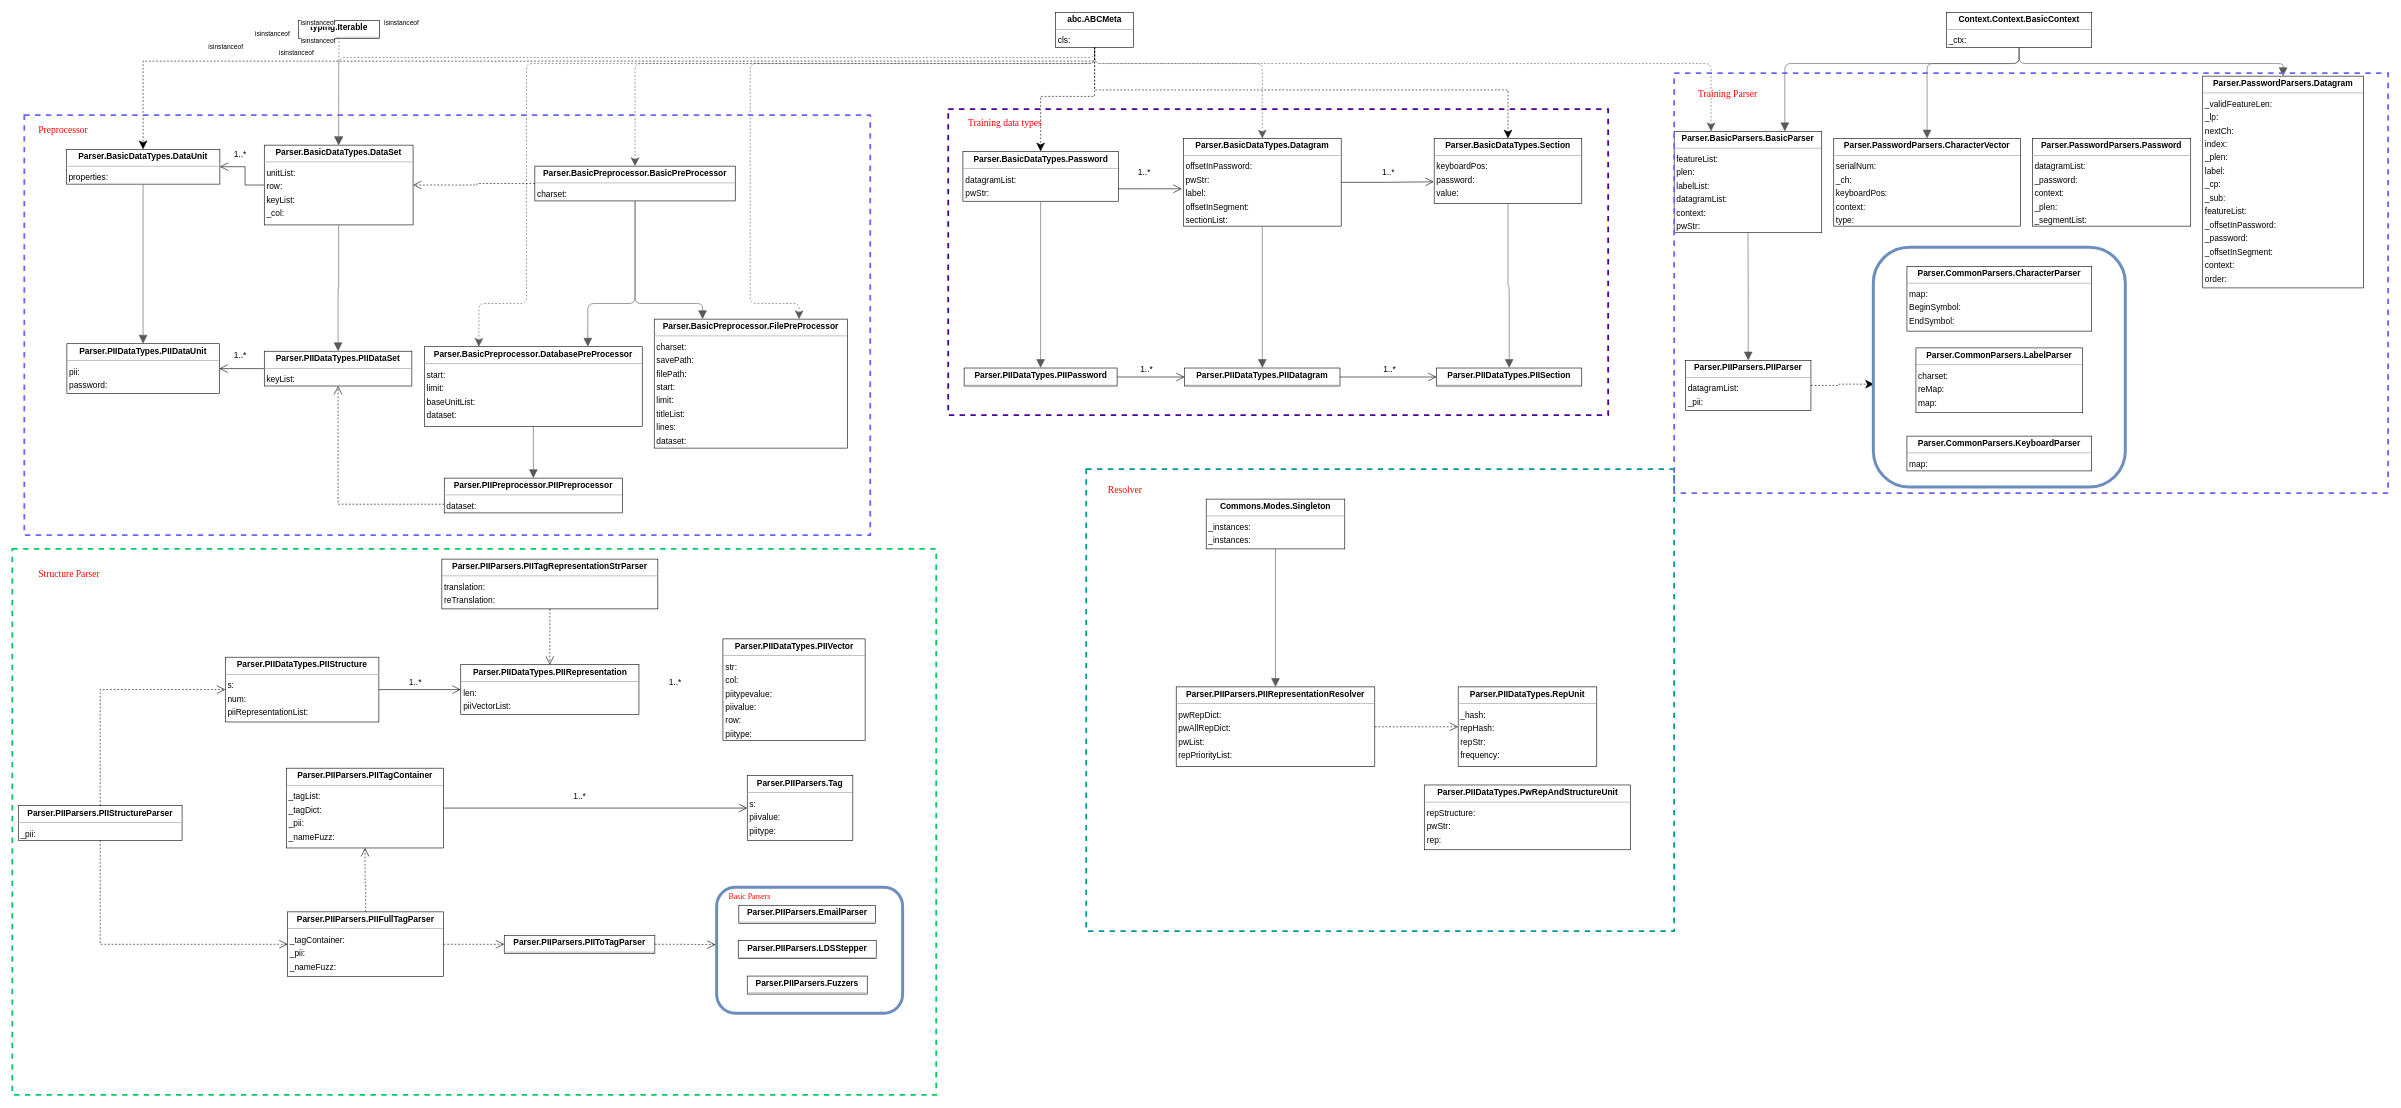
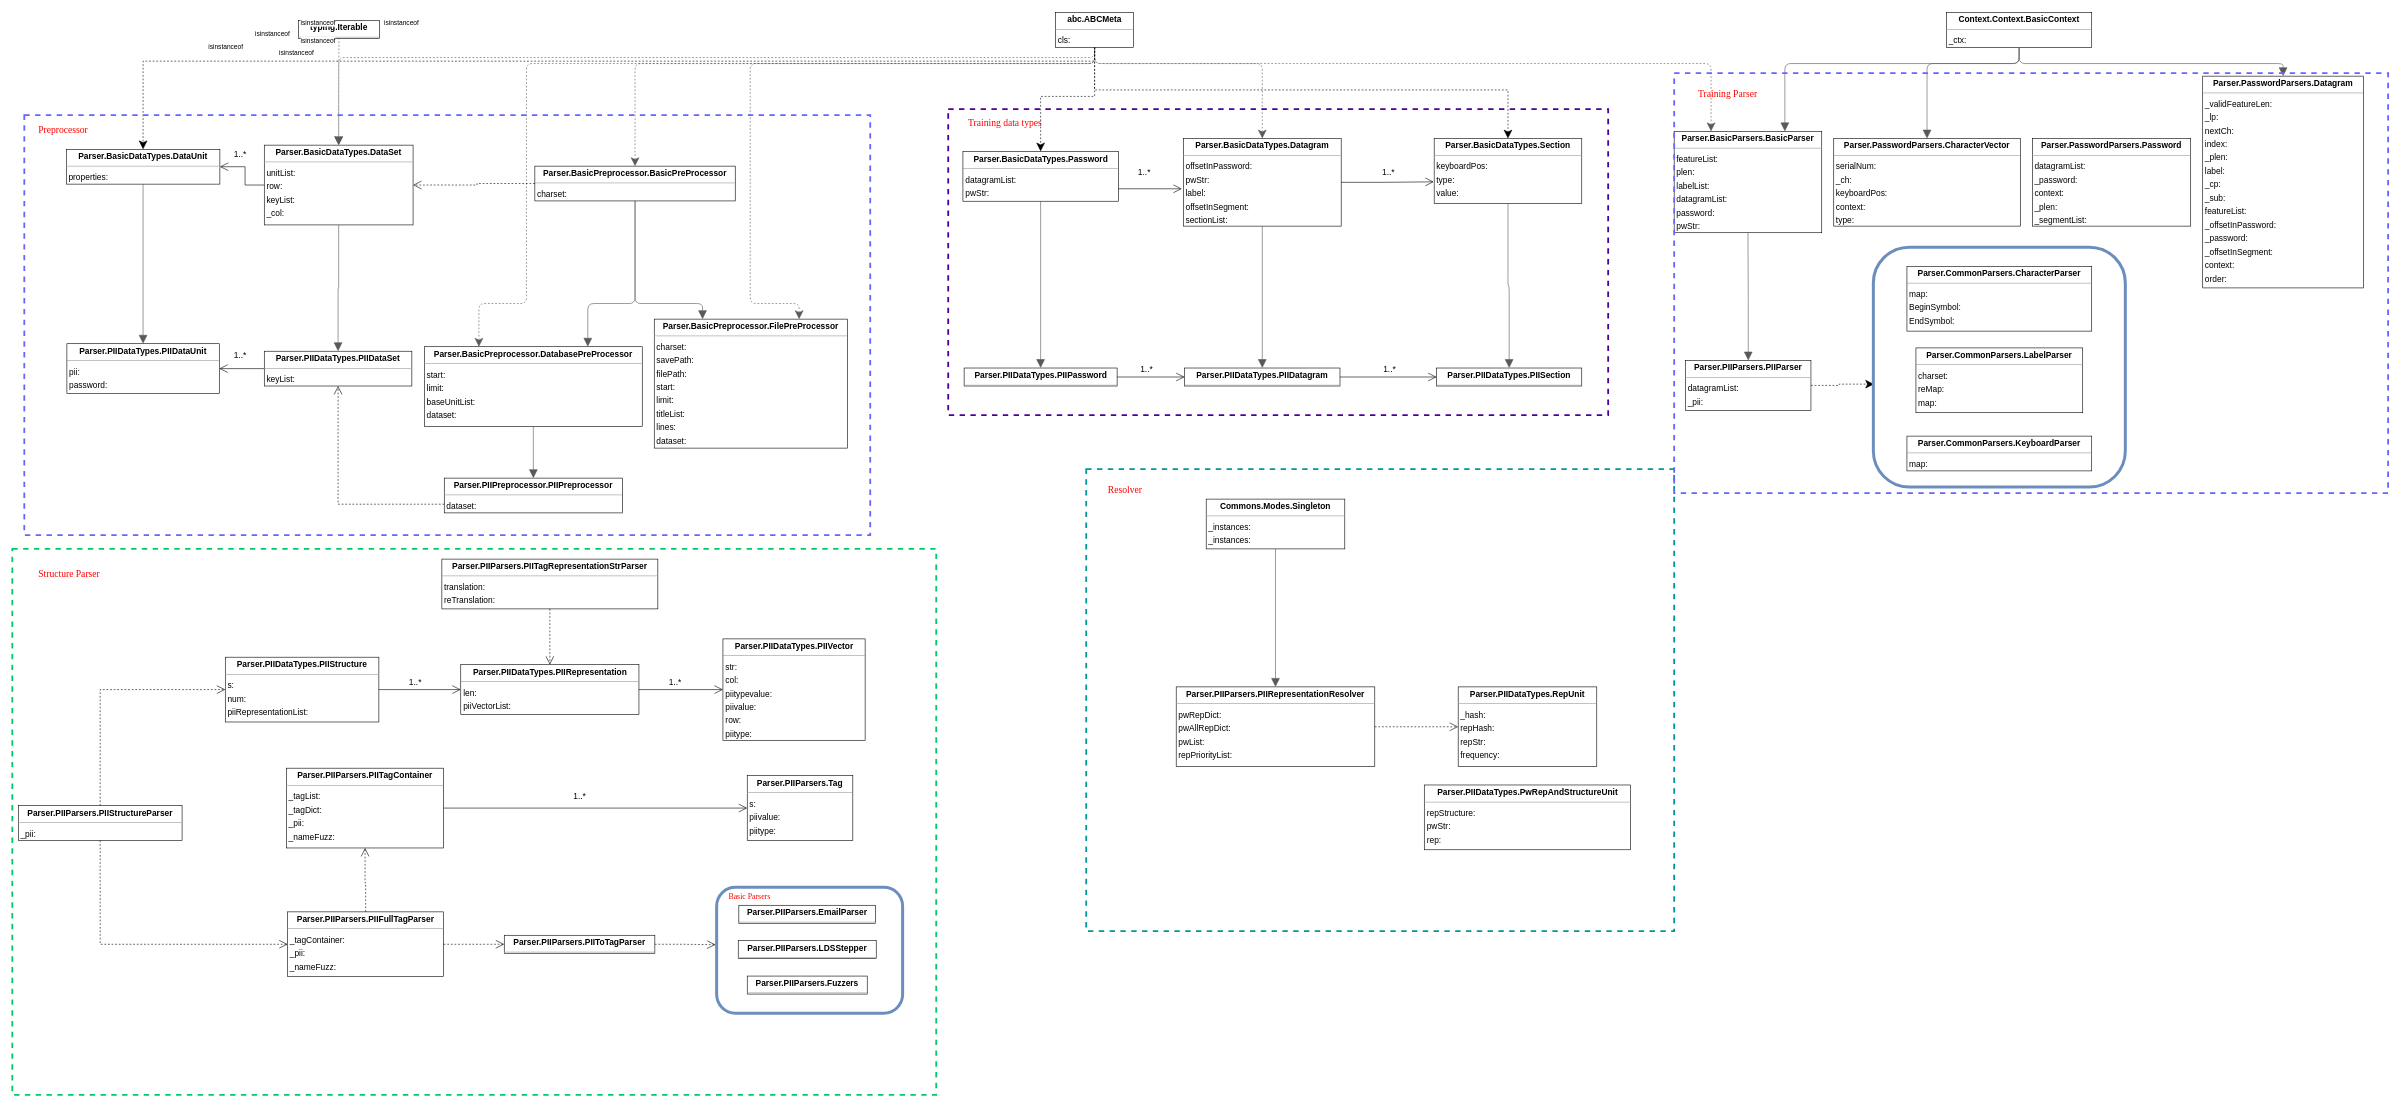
(1498, 158) -> (1498, 158)
(1743, 166) -> (1743, 166)
none -> (680, 689)
